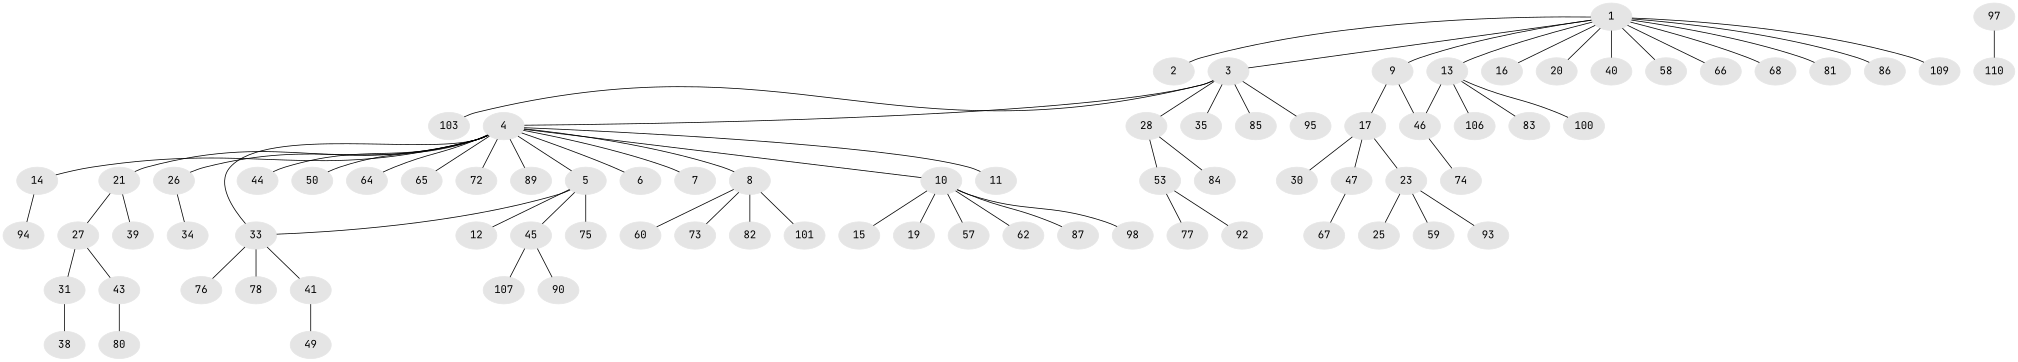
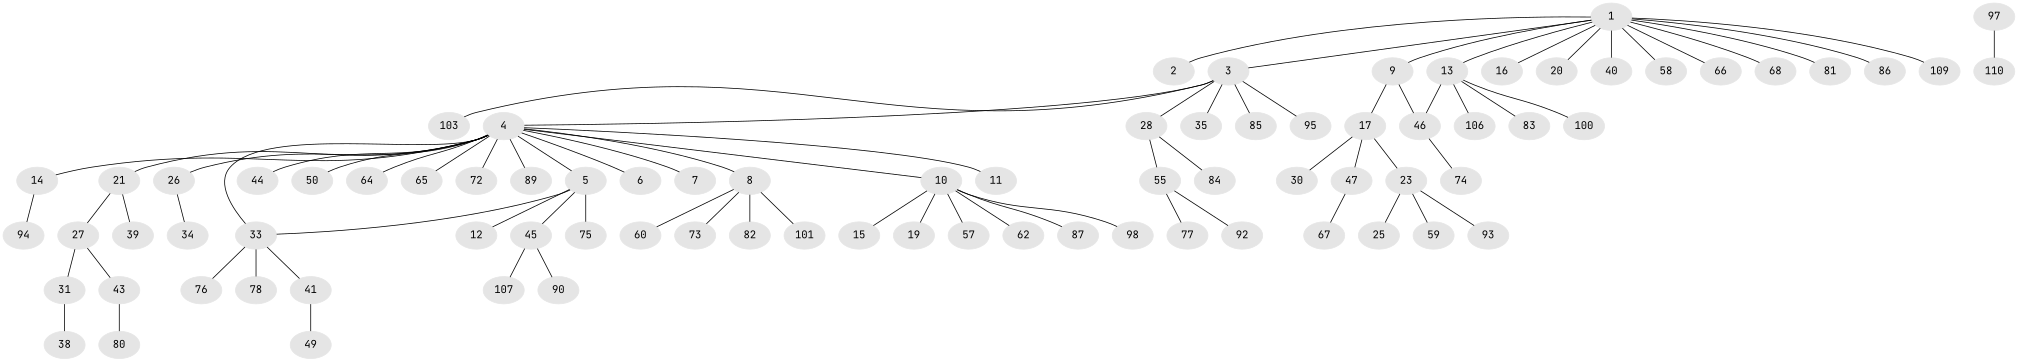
(1160, 181) -> (1160, 181)
